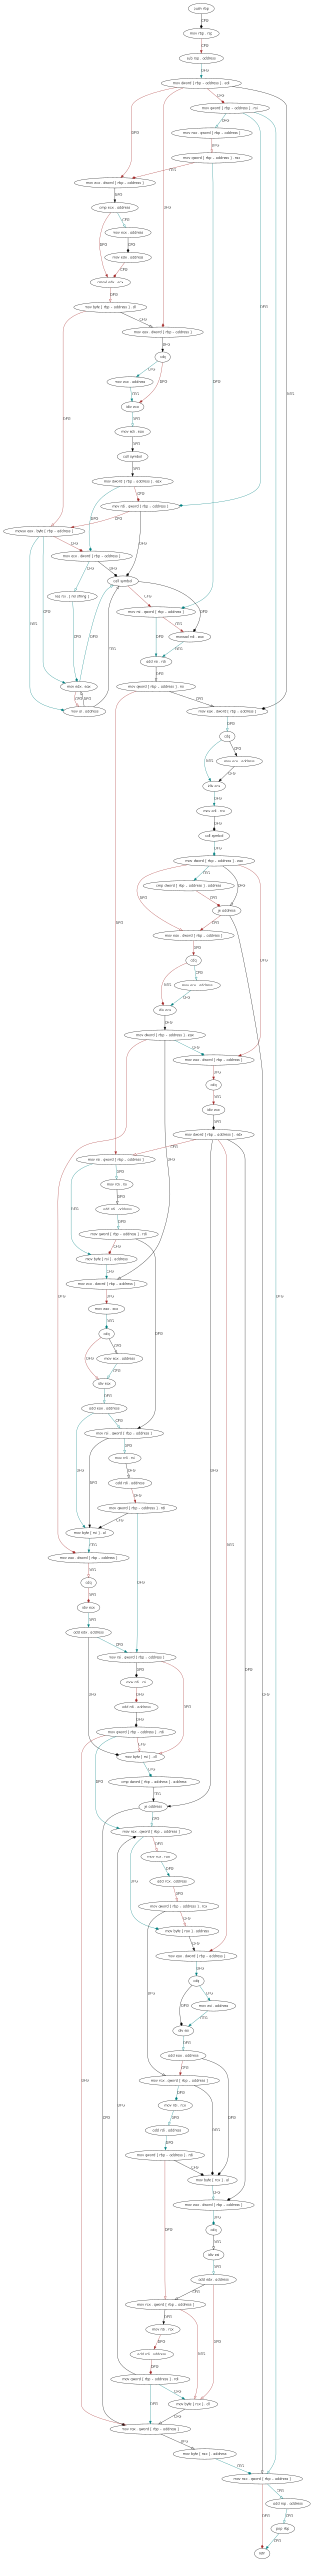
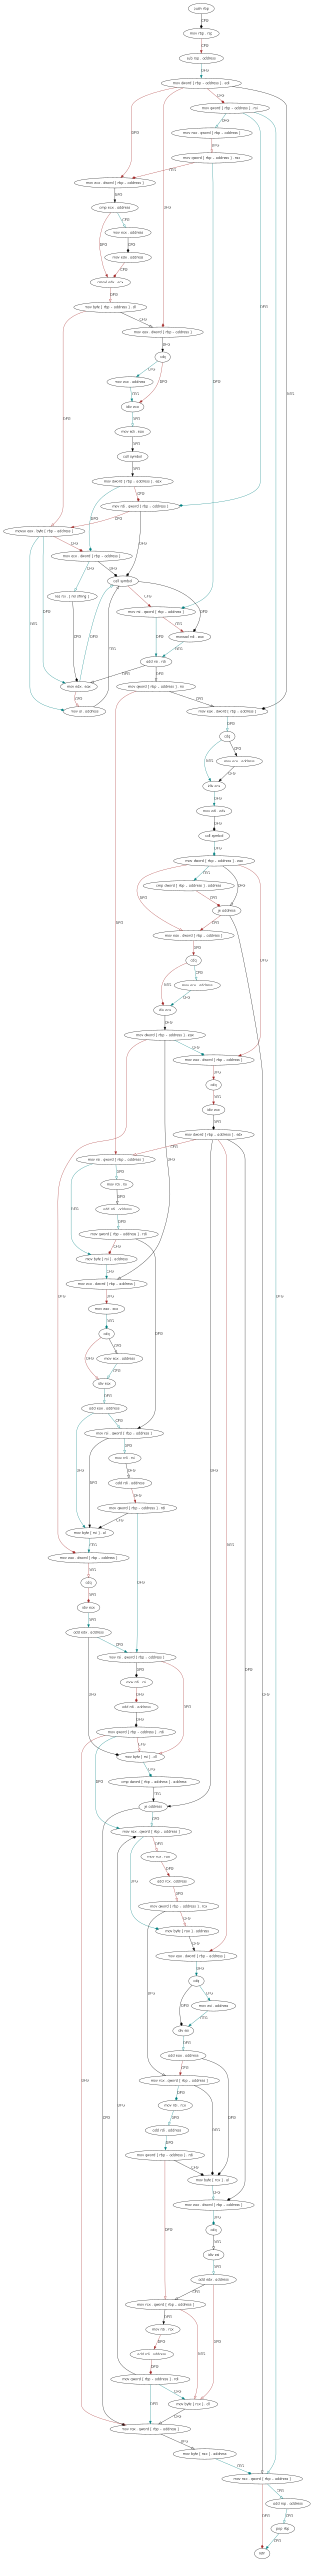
(47, 612) -> (47, 612)
(74, 640) -> (74, 640)
(83, 700) -> (119, 674)
(214, 811) -> (214, 811)
(165, 1868) -> (165, 1868)
